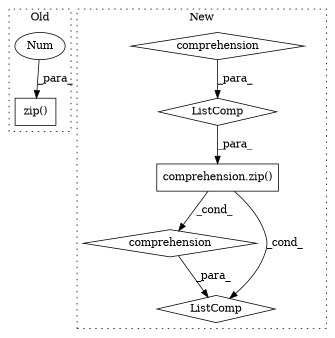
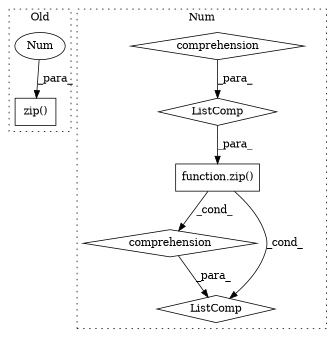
(202, 18) -> (202, 18)
(218, 178) -> (218, 178)
